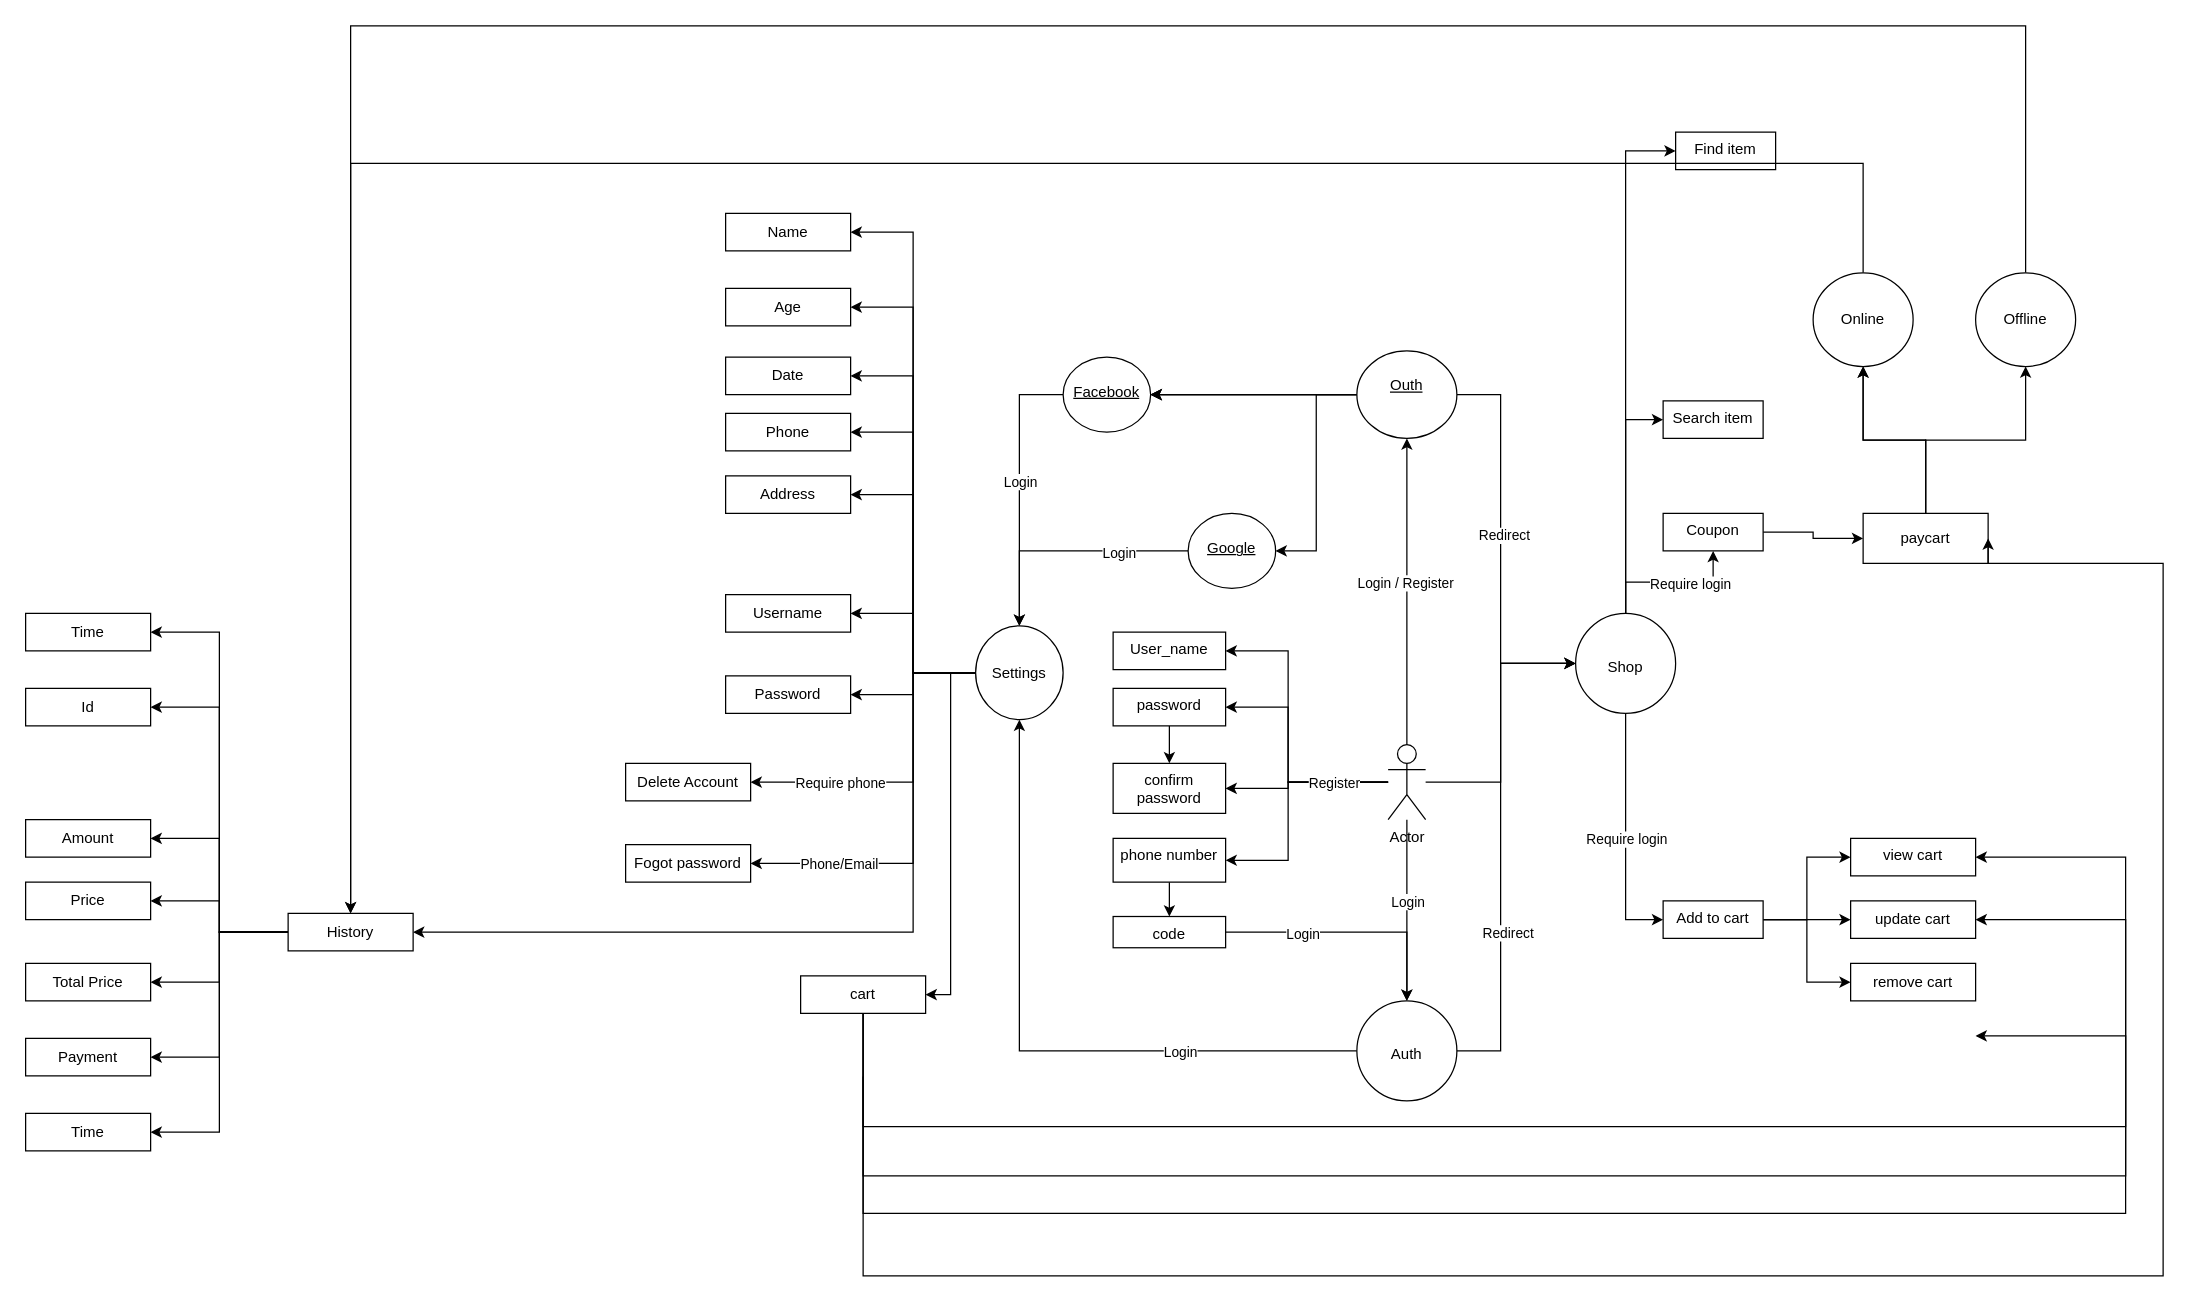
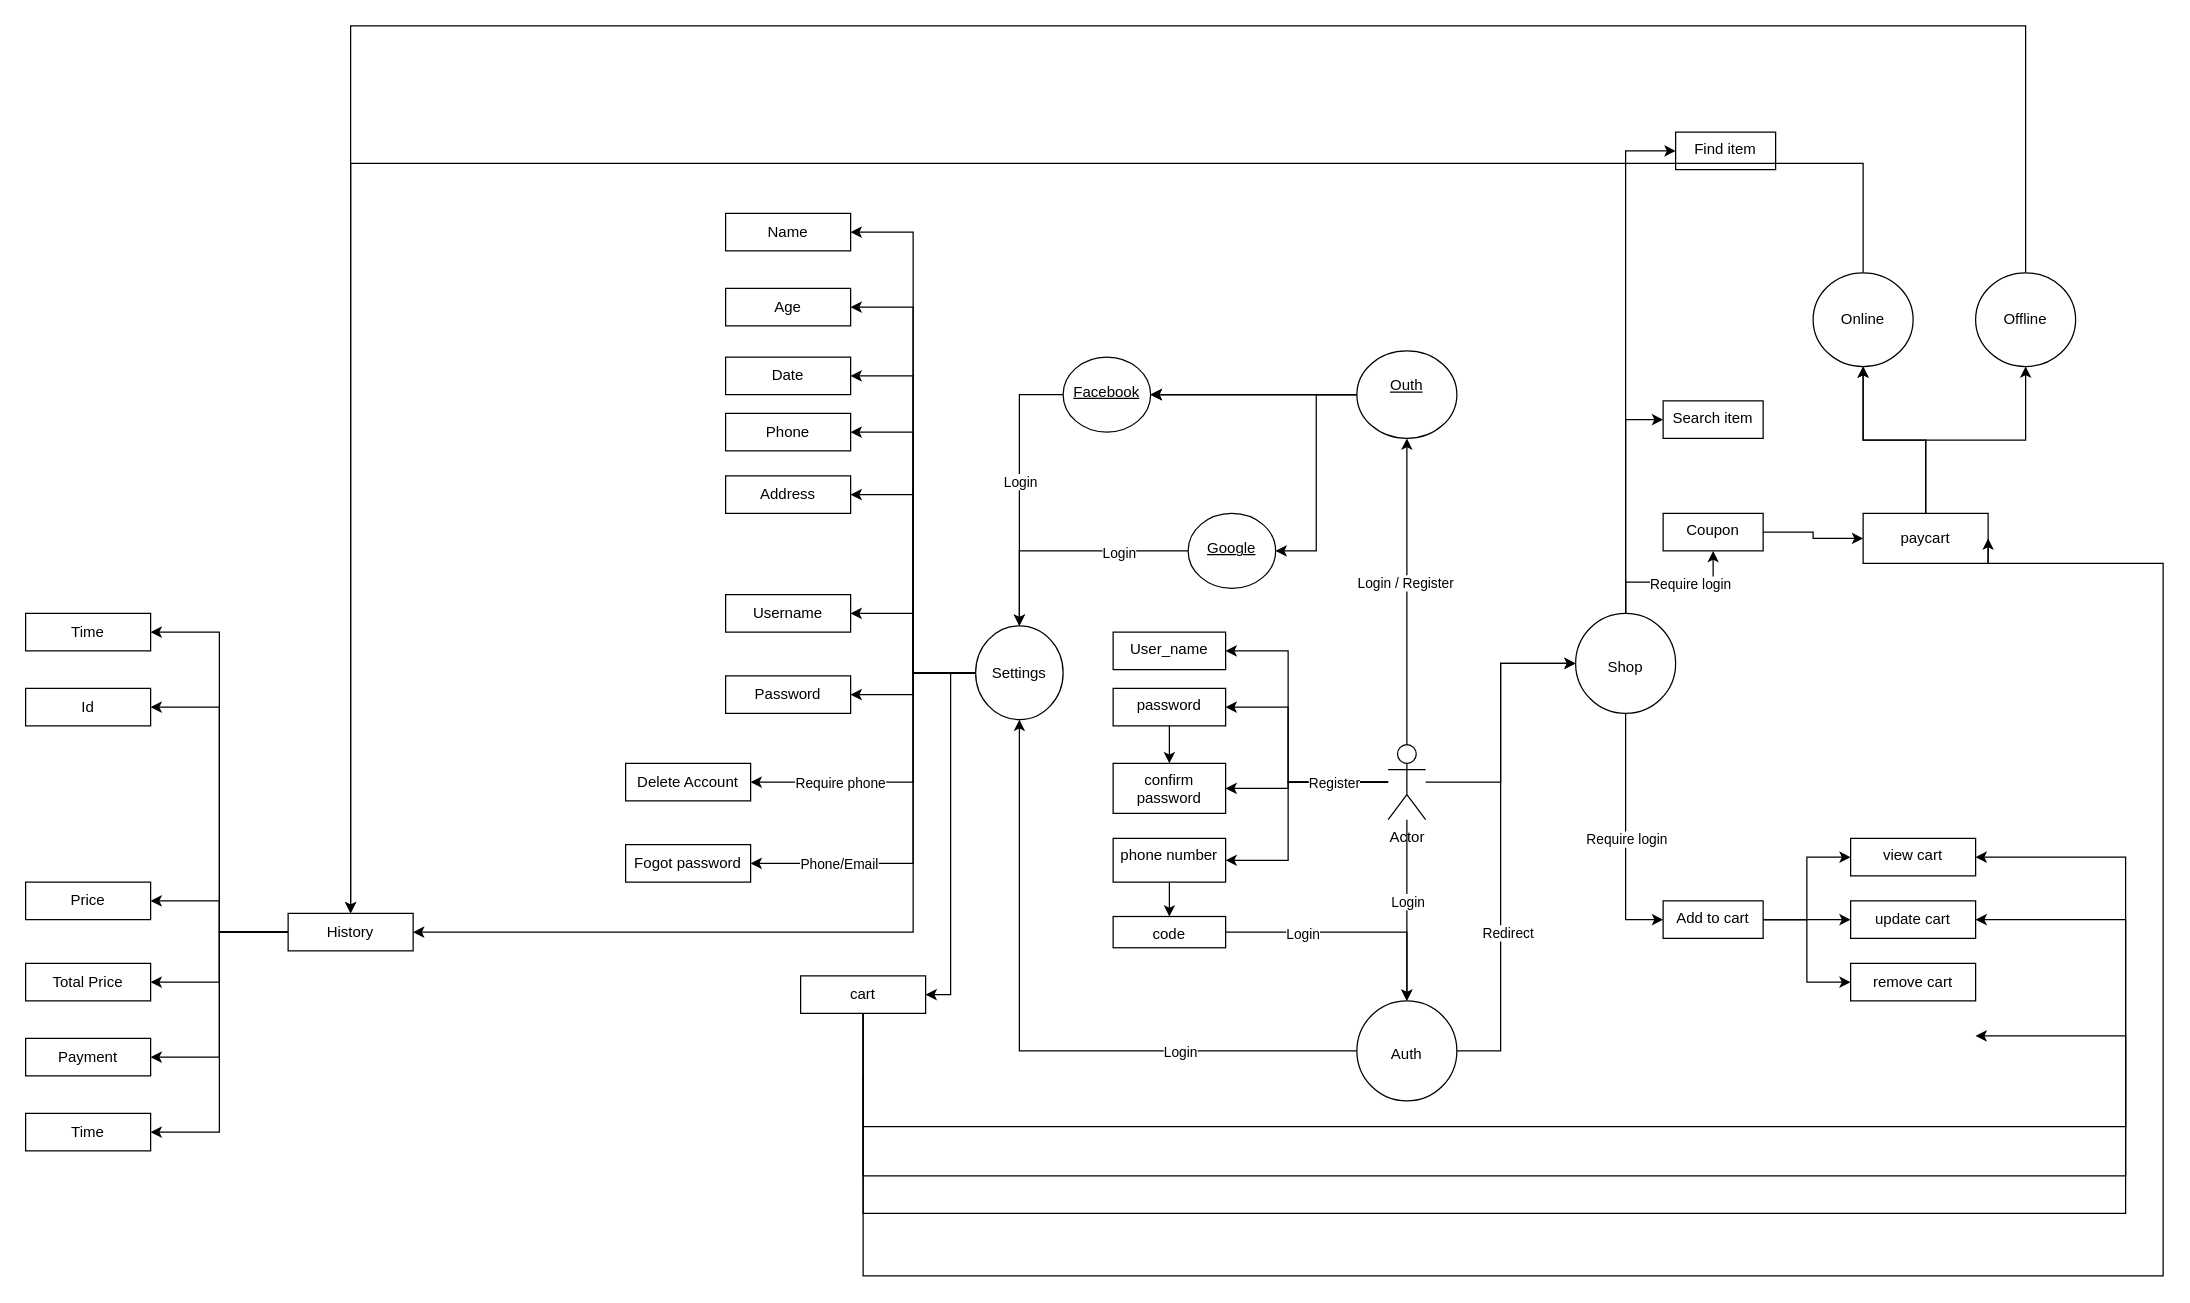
(1501, 506) -> none
(88, 838) -> none
(188, 838) -> none
